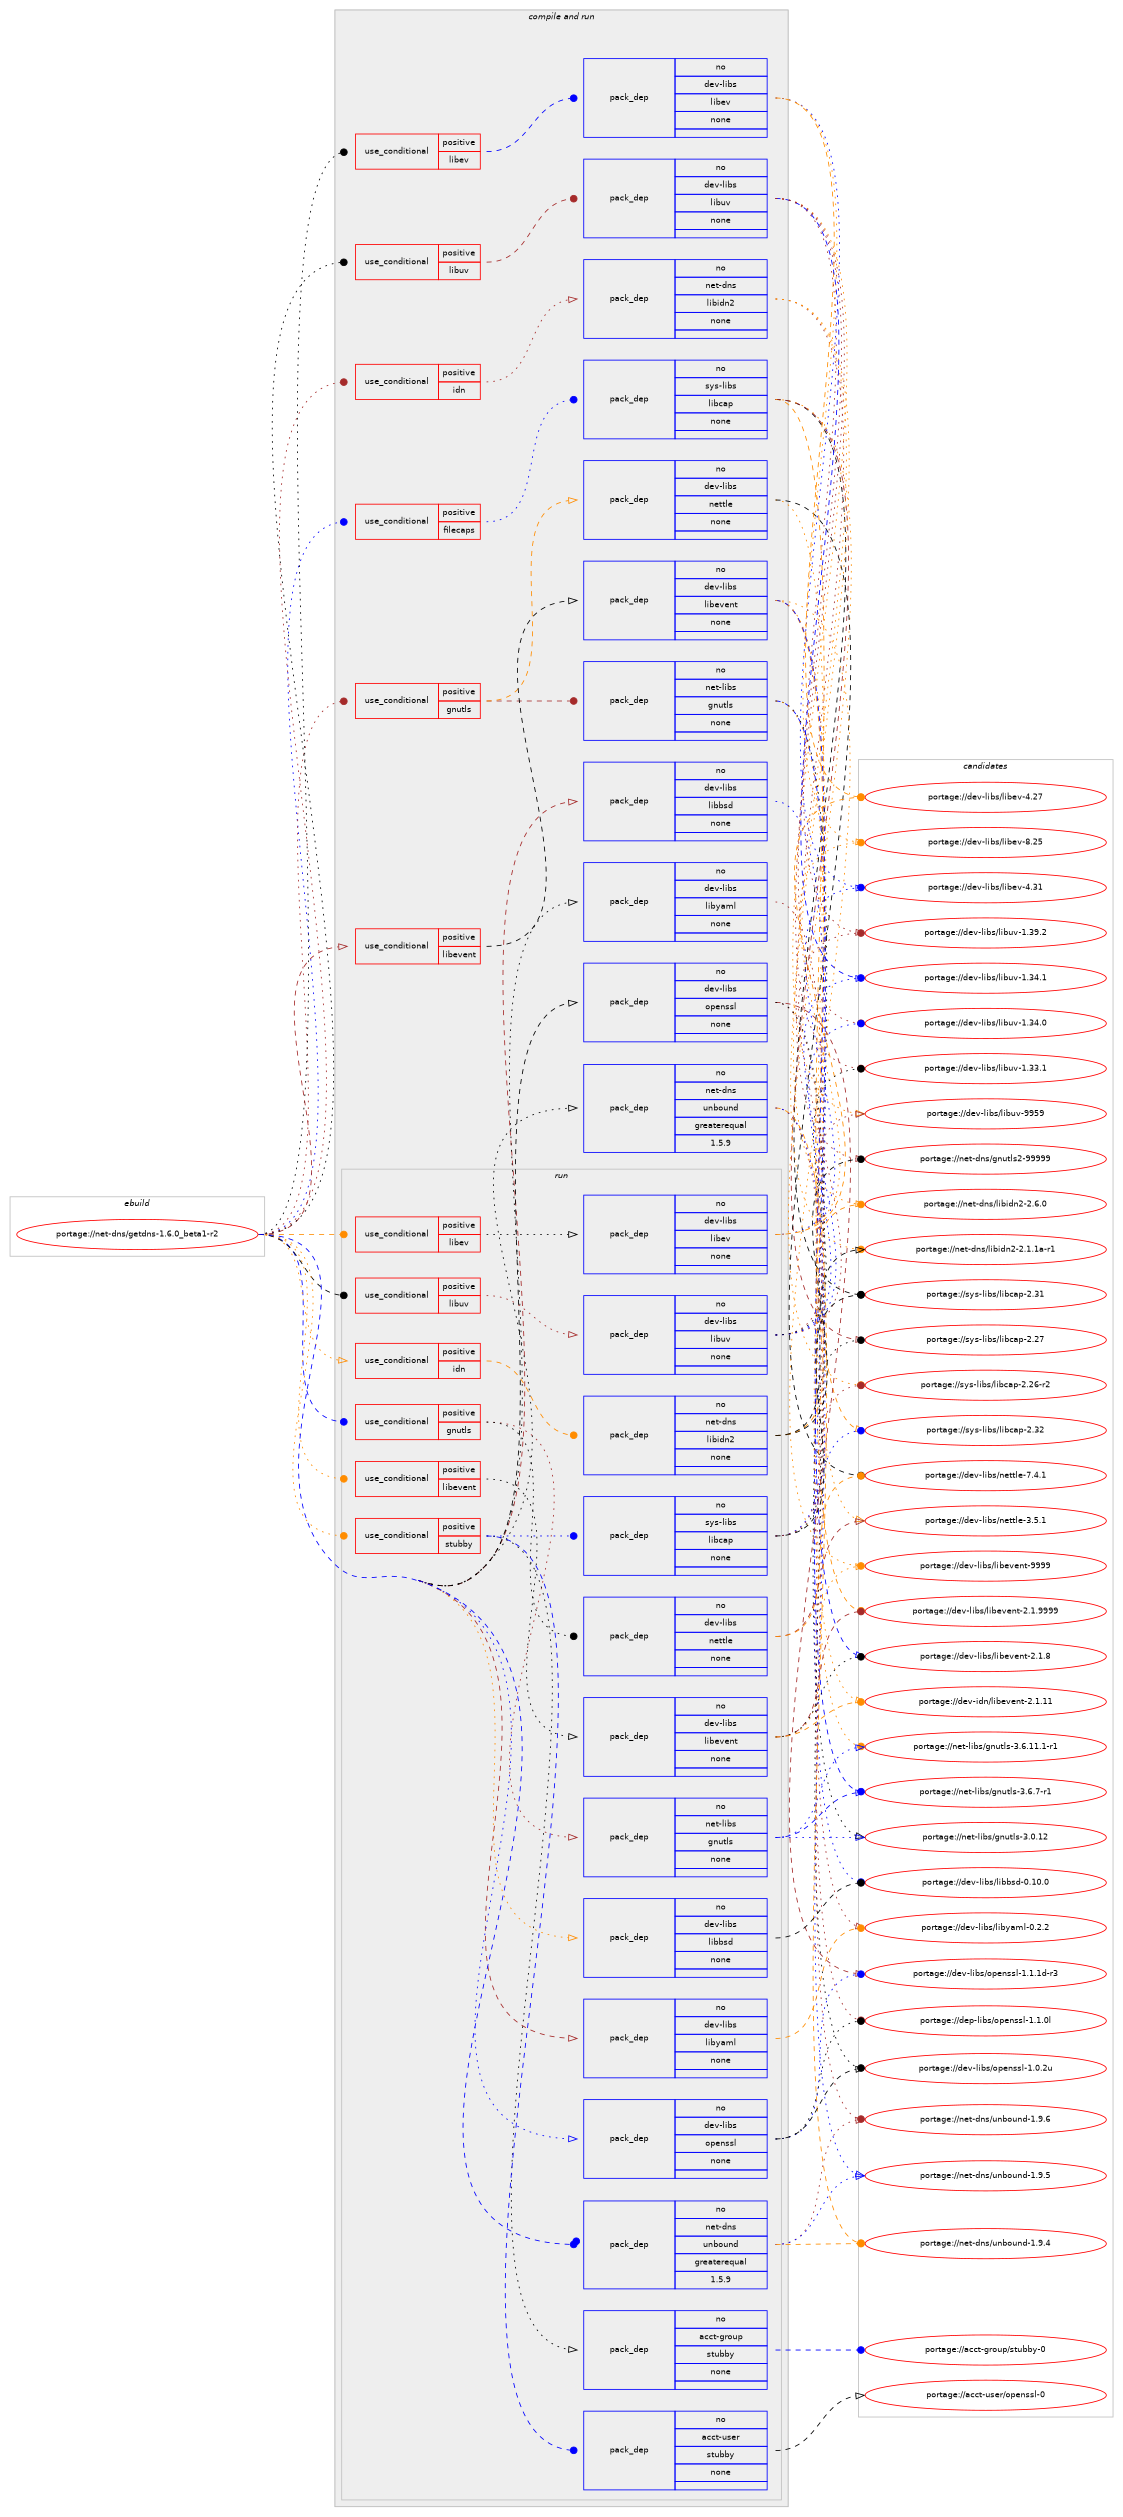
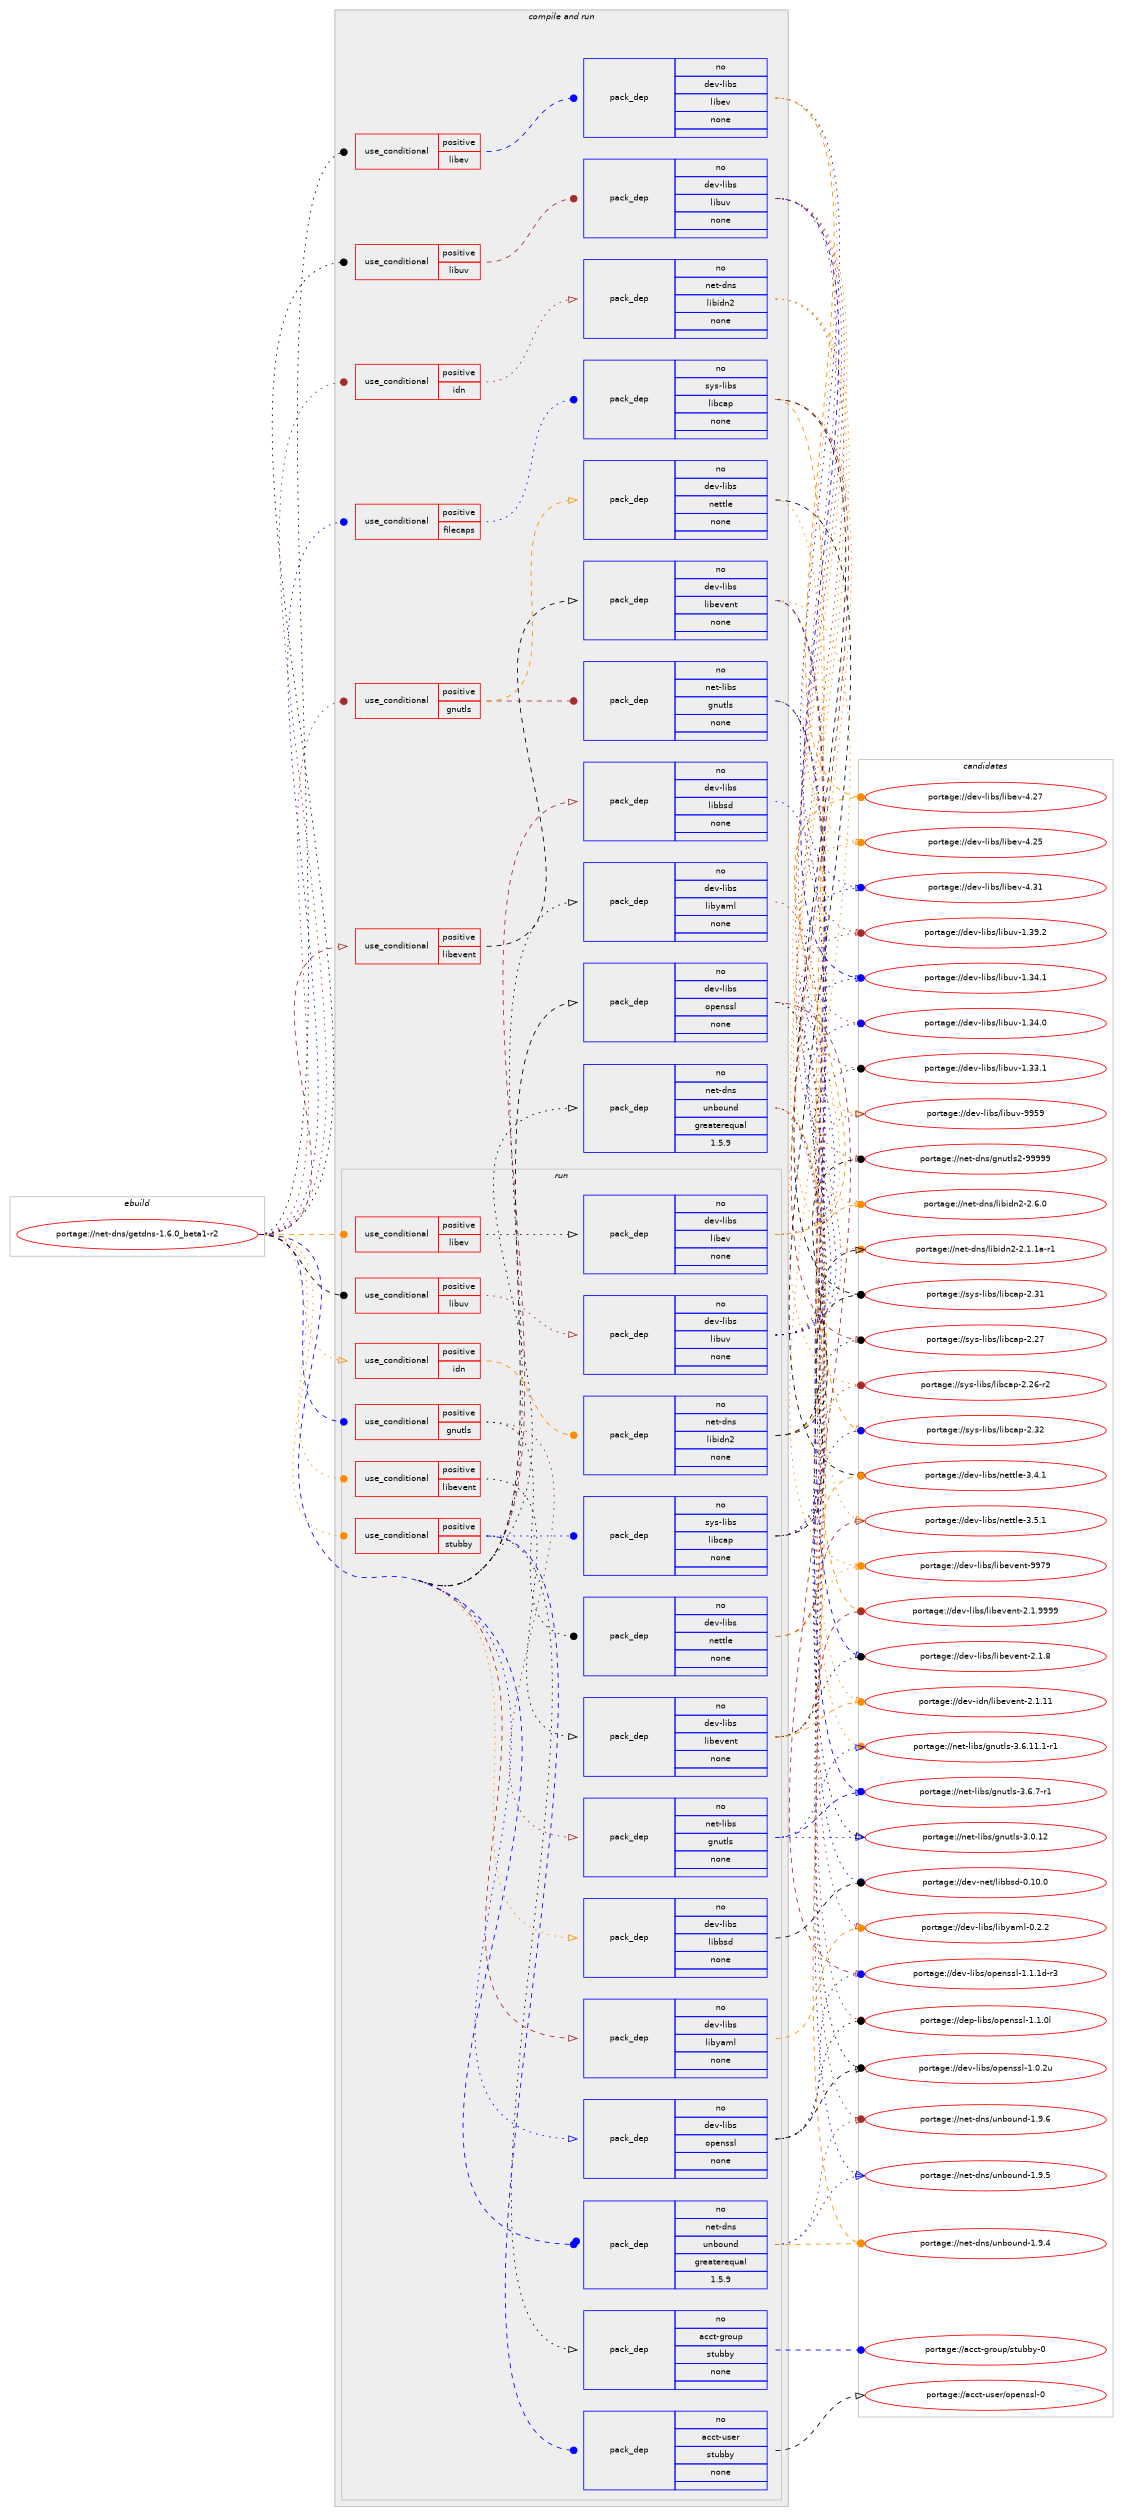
(986, 843) -> (986, 843)
(986, 1476) -> (986, 1476)
(986, 1566) -> (986, 1566)
(986, 1883) -> (986, 1883)
